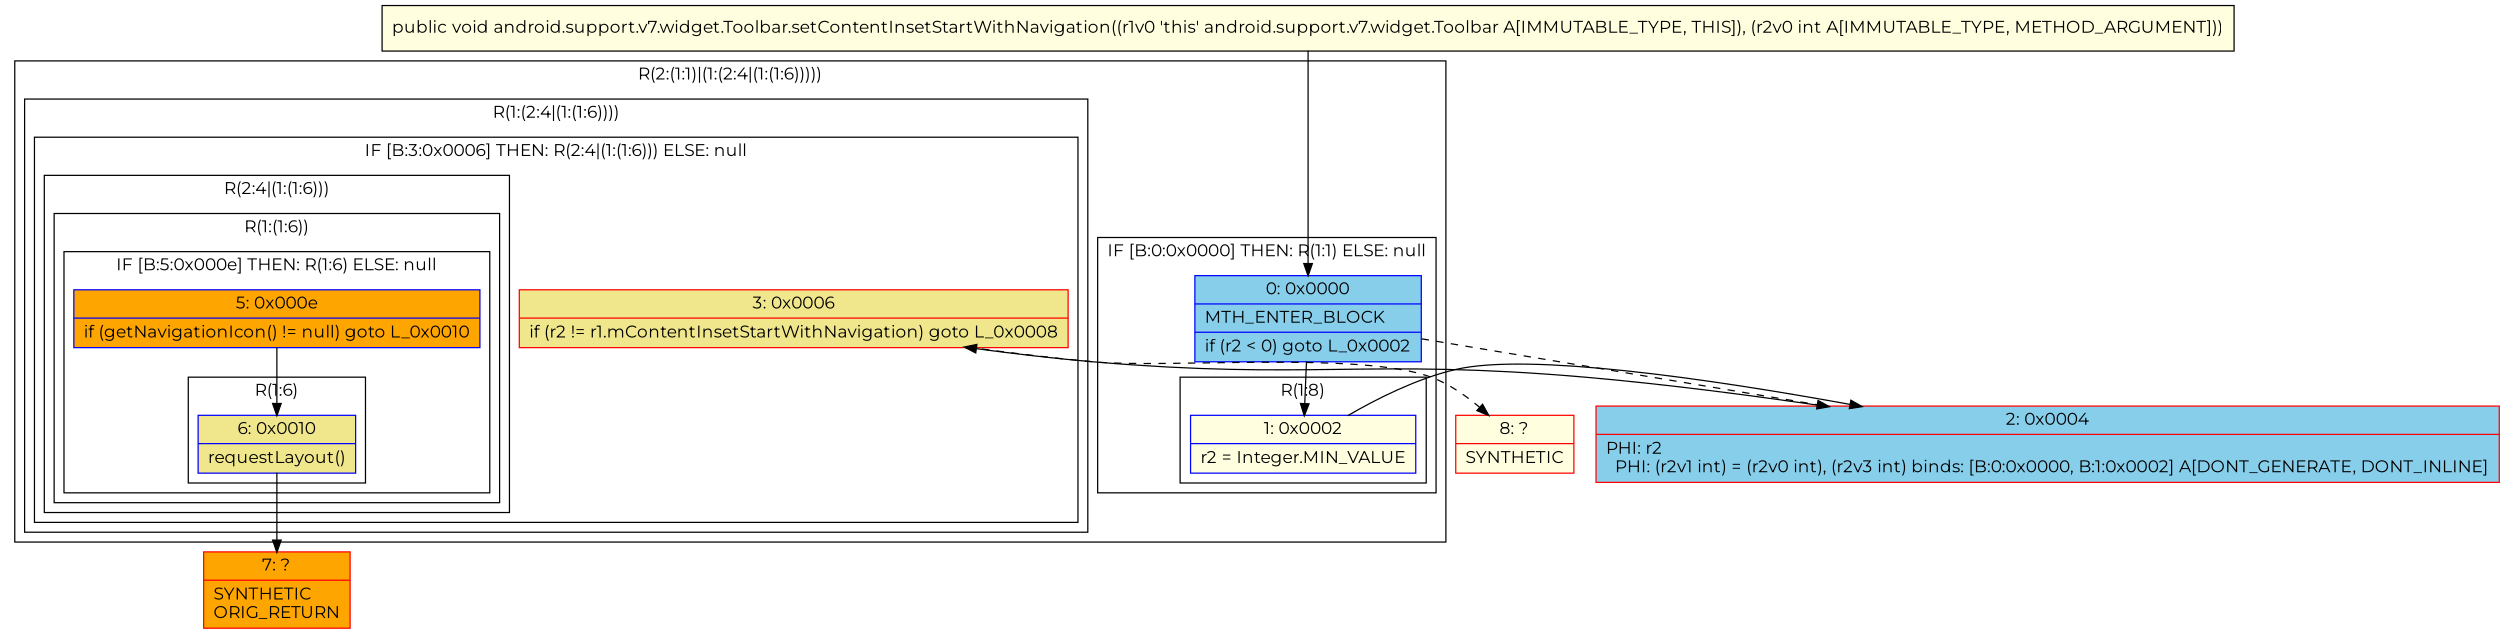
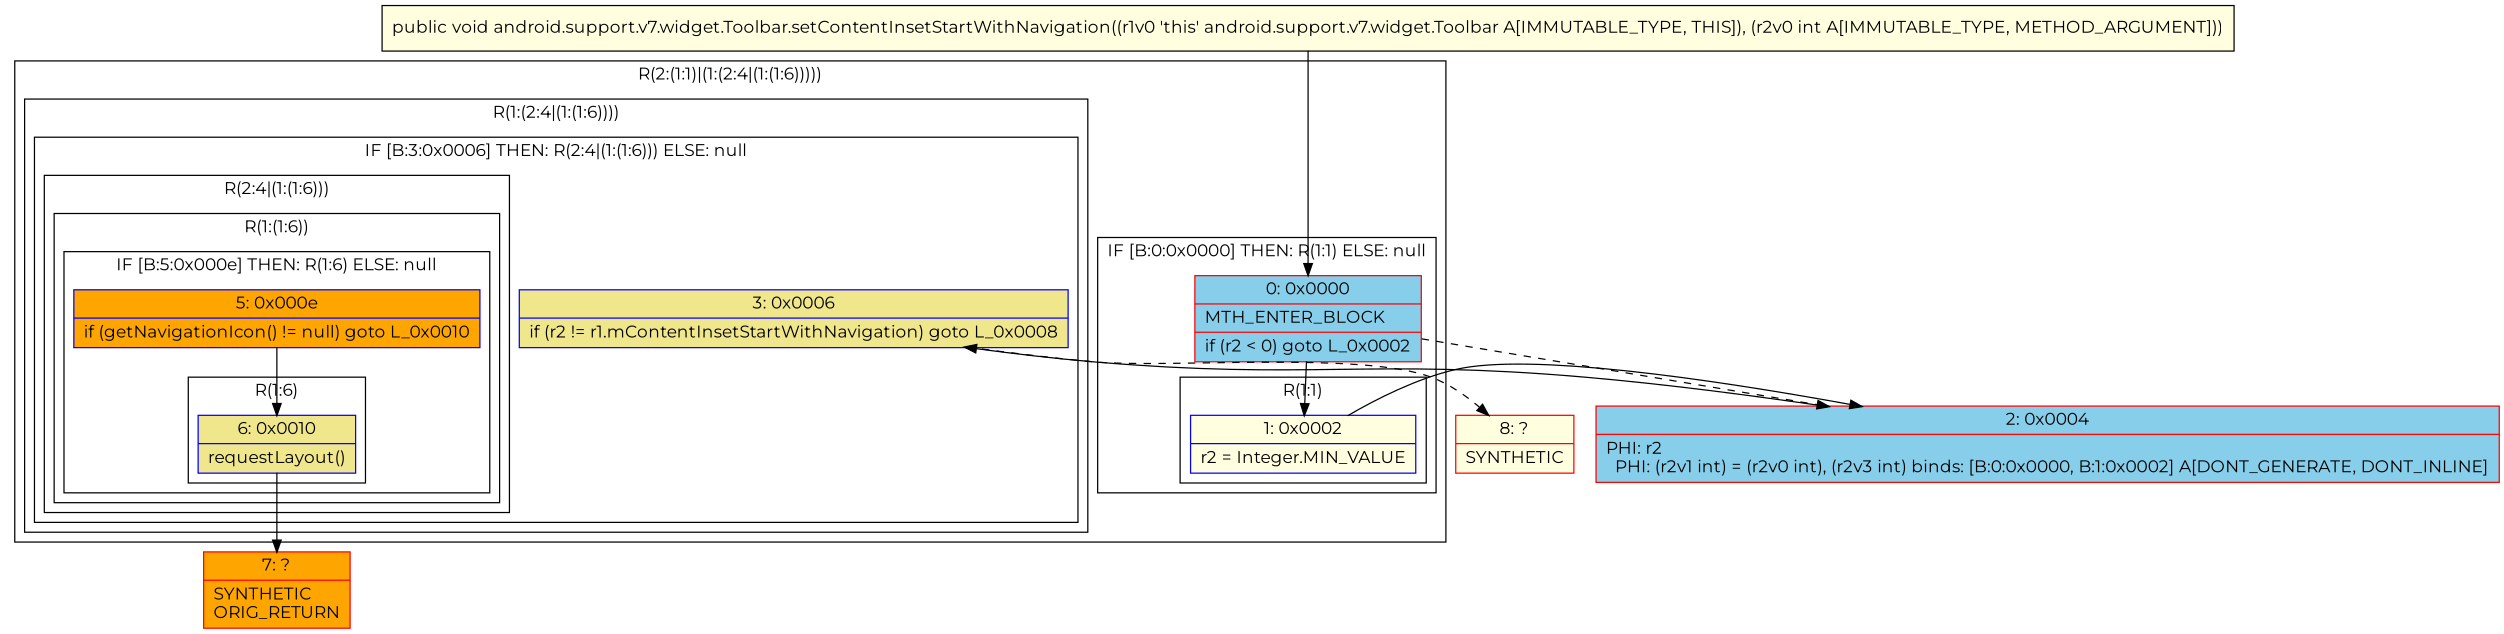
(794, 319) -> (794, 319)
(1308, 319) -> (1308, 319)
(1303, 391) -> (1303, 391)
